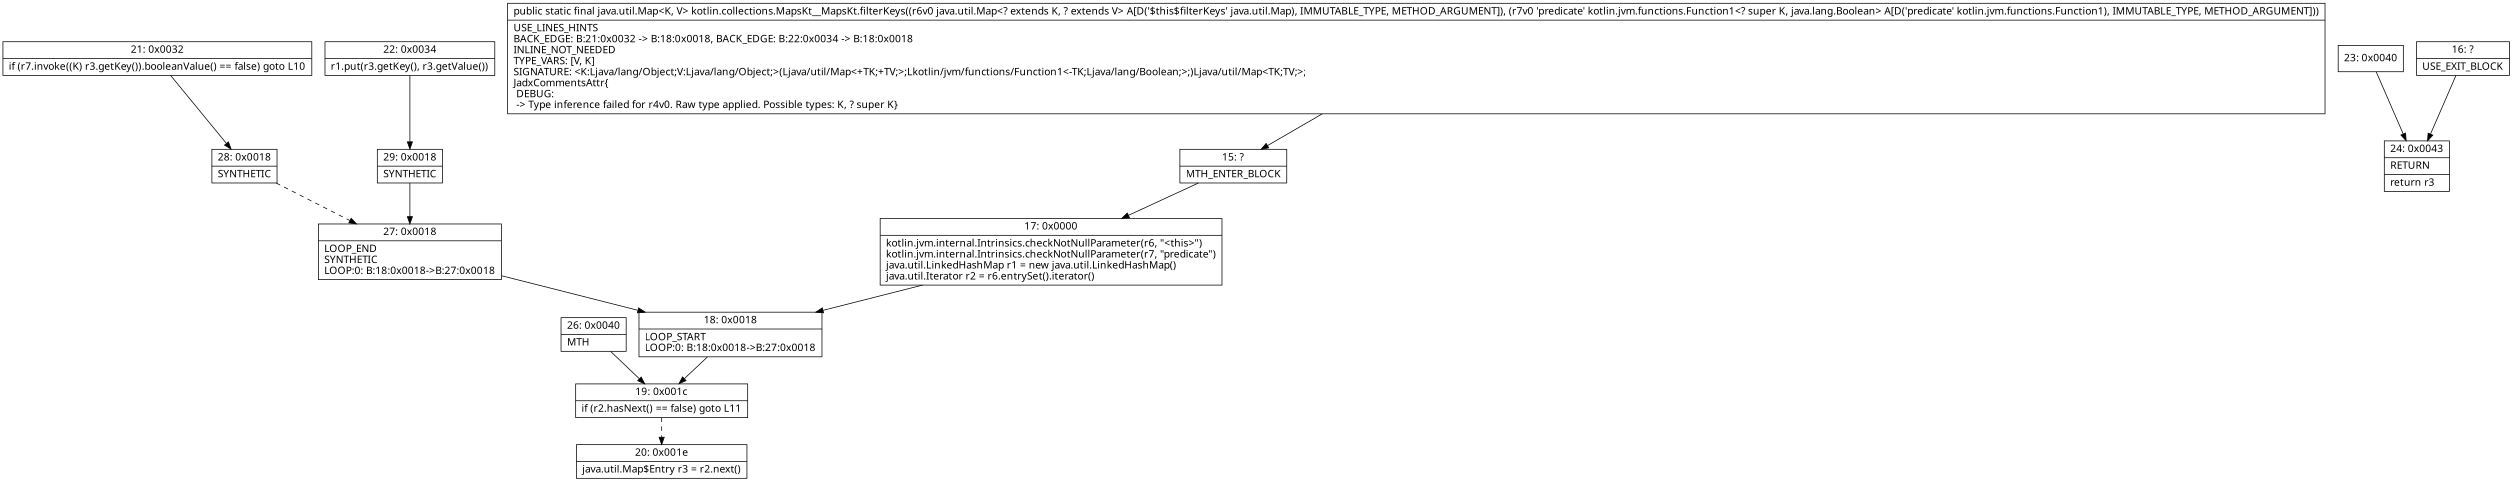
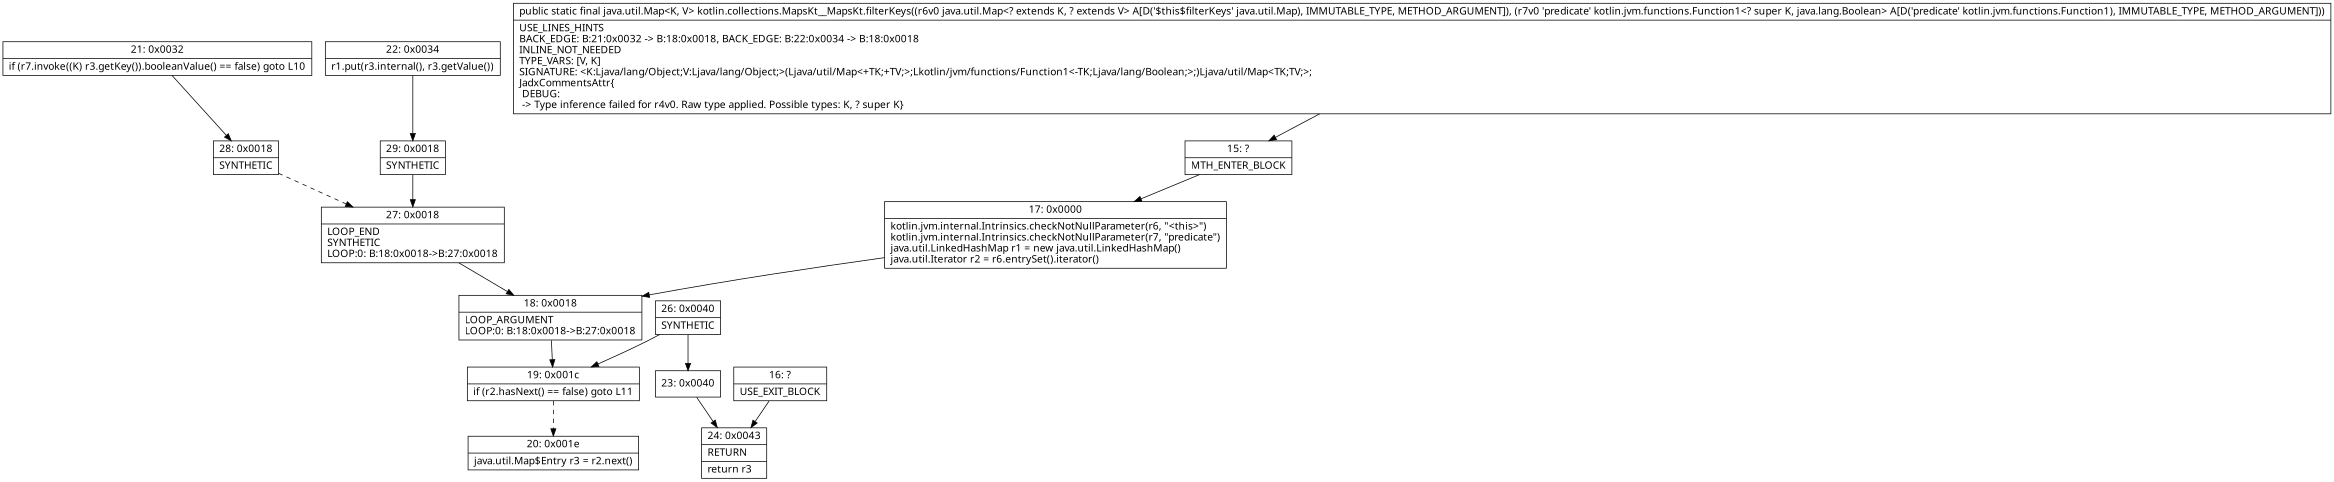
(410, 67) -> (413, 67)
(676, 337) -> (509, 320)
(578, 343) -> (688, 326)
none -> (688, 349)
